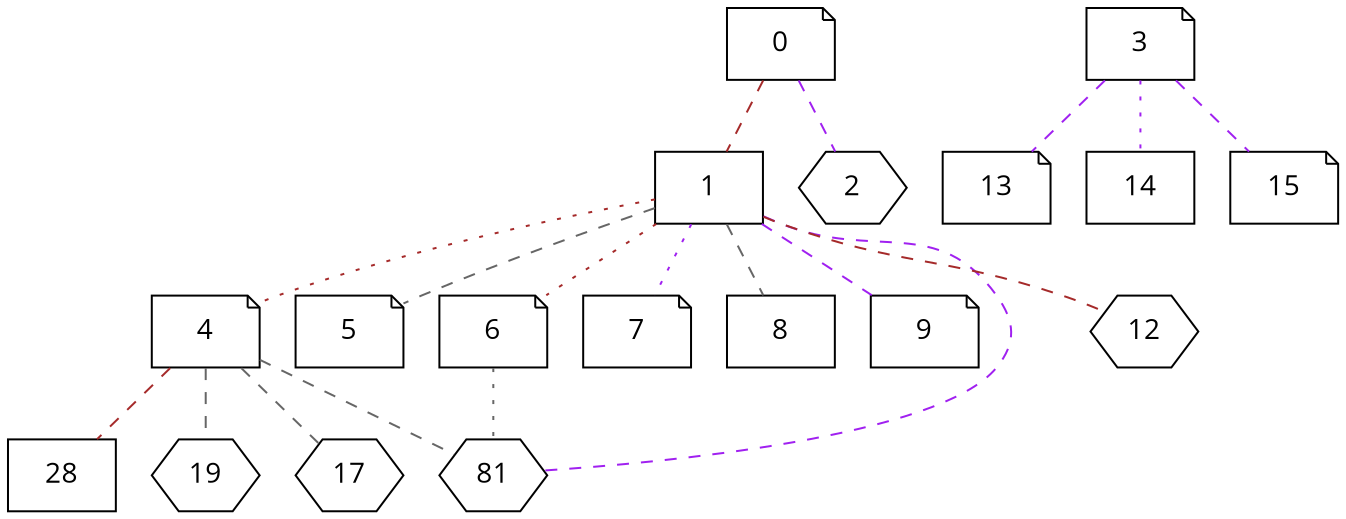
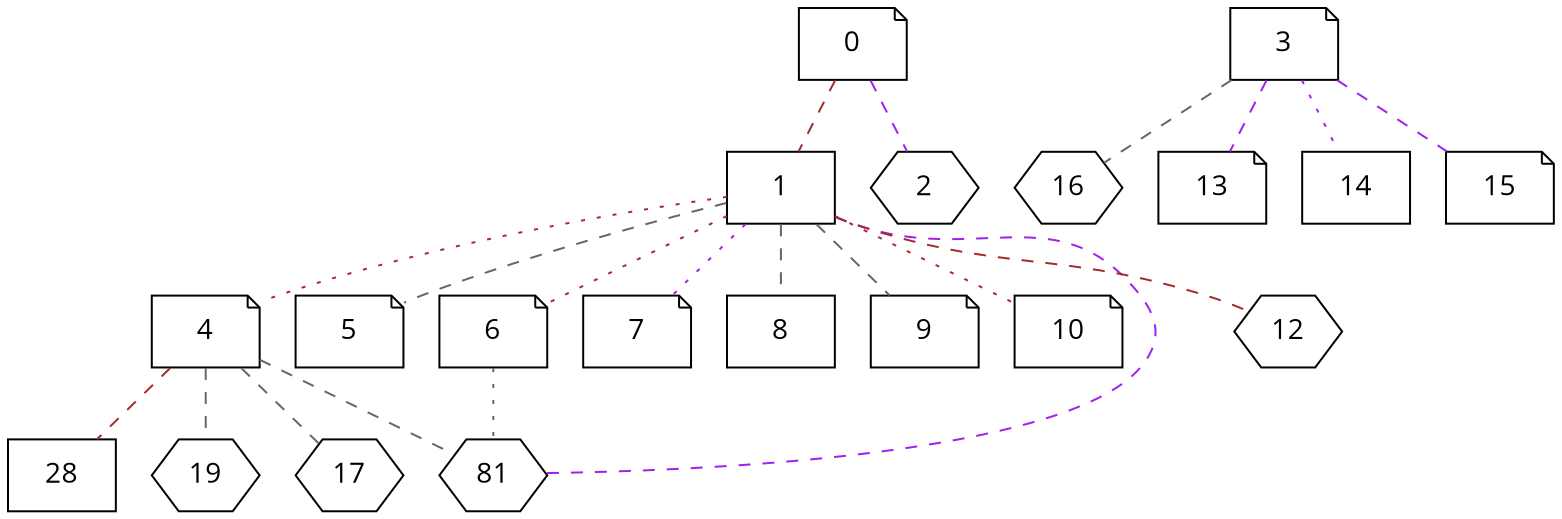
none -> (1069, 188)
(817, 260) -> (853, 260)
none -> (1069, 332)
